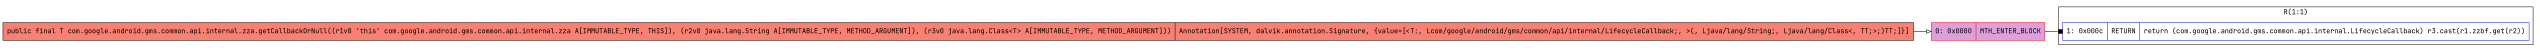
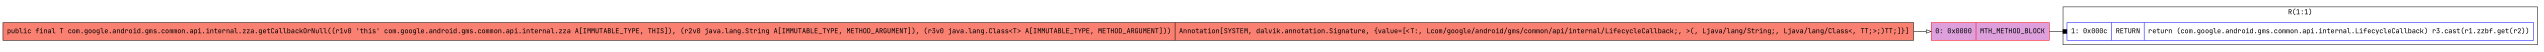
(2010, 31) -> (2013, 31)
